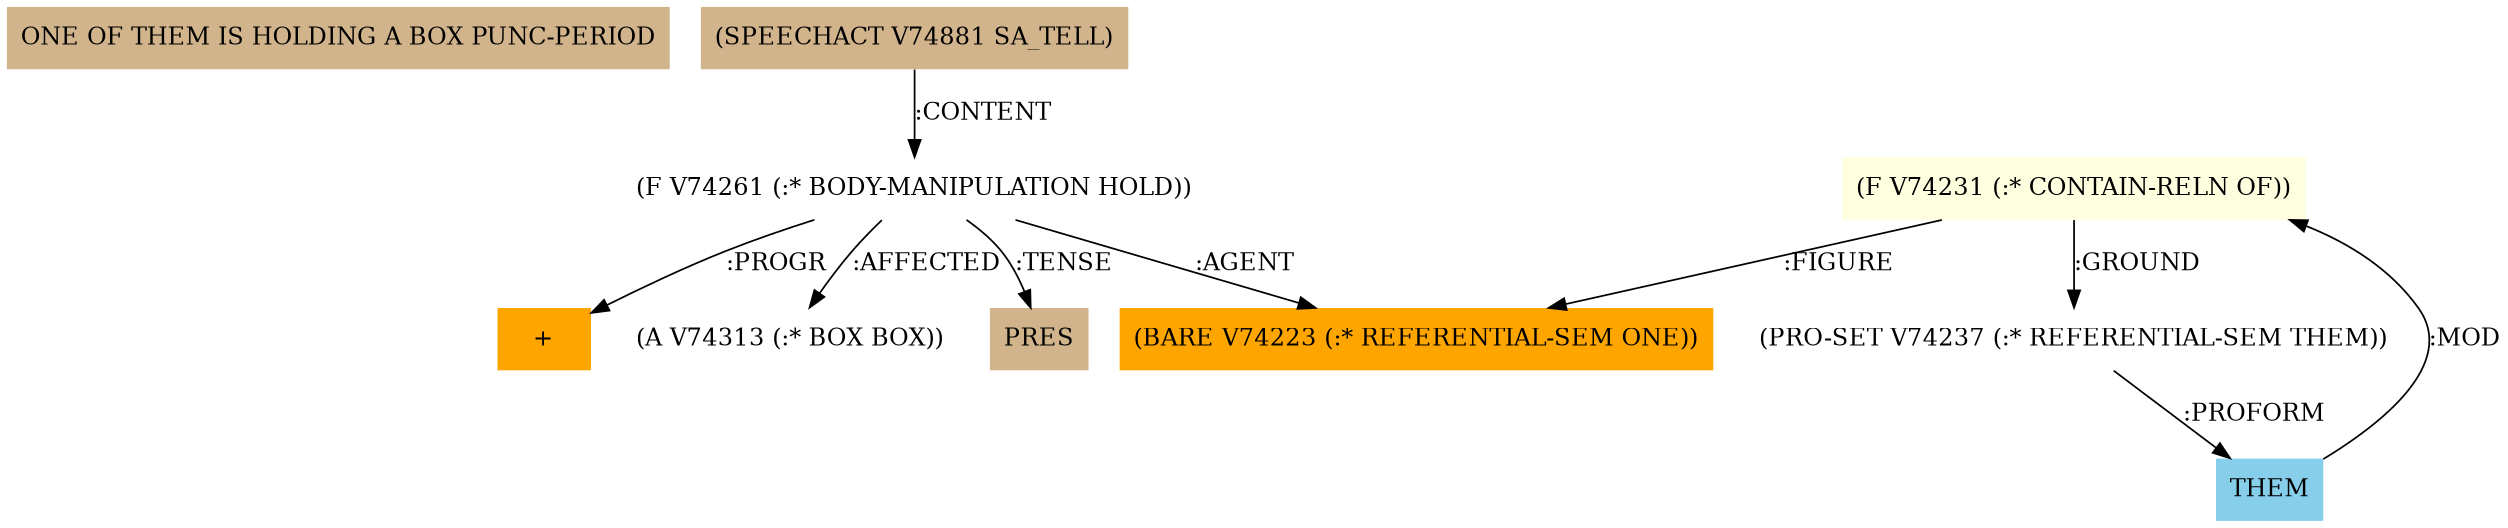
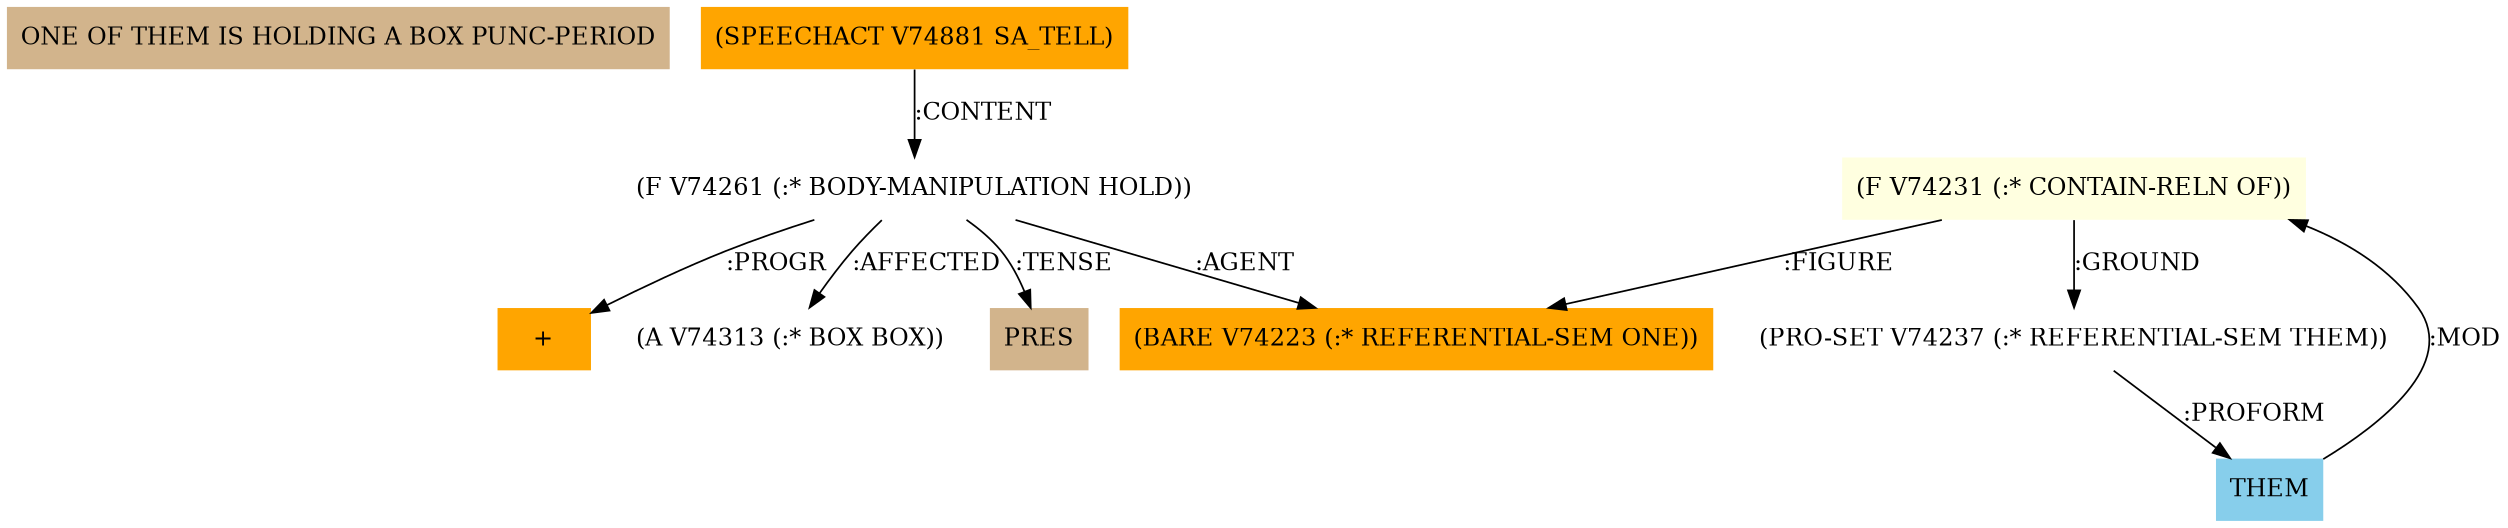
(915, 38) -> (915, 38)
